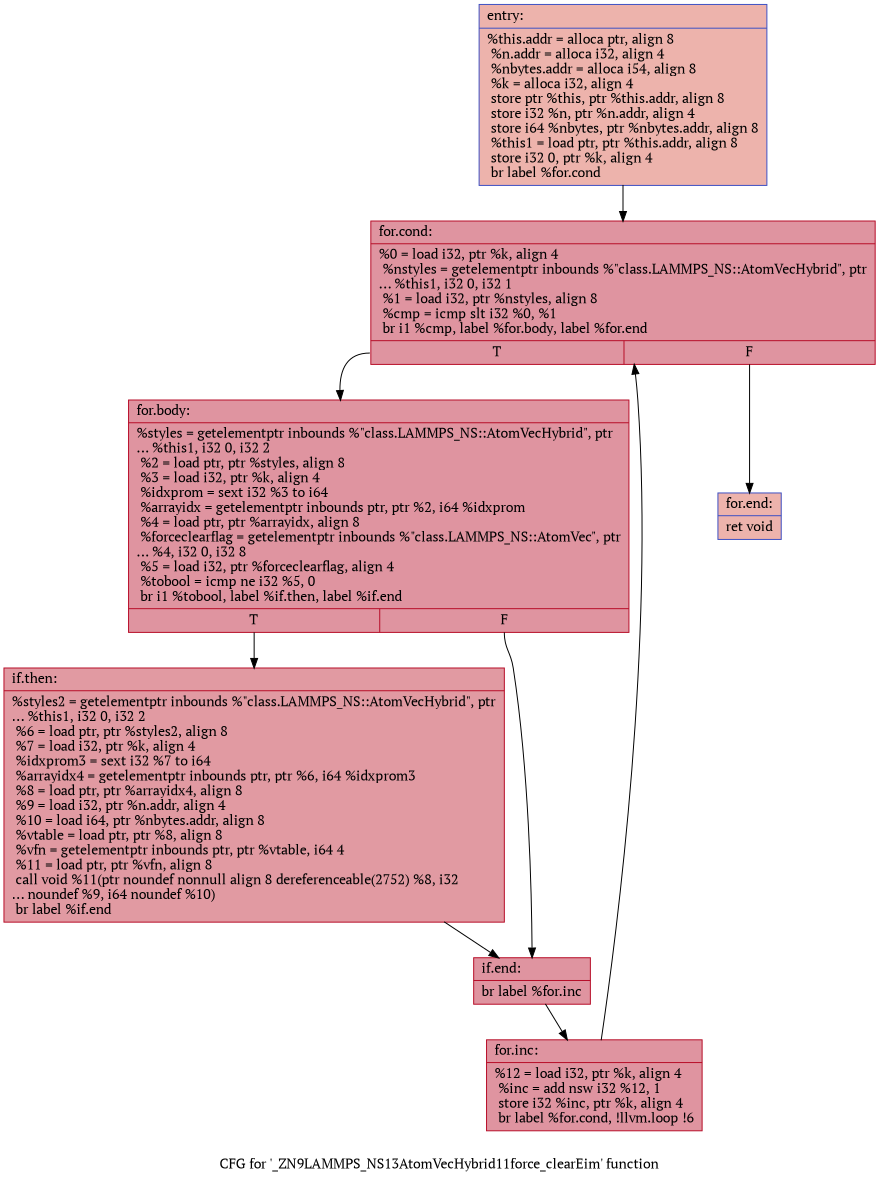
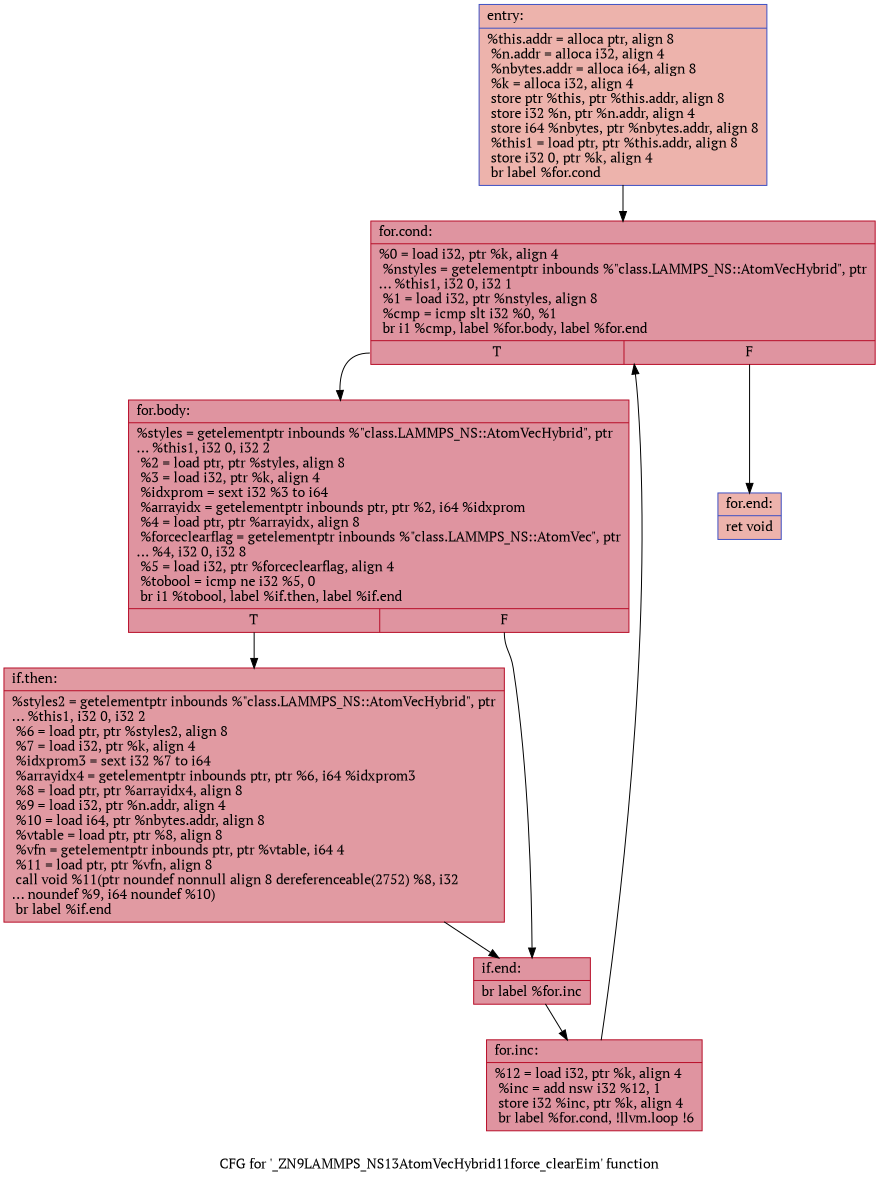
(592, 69) -> (592, 69)
